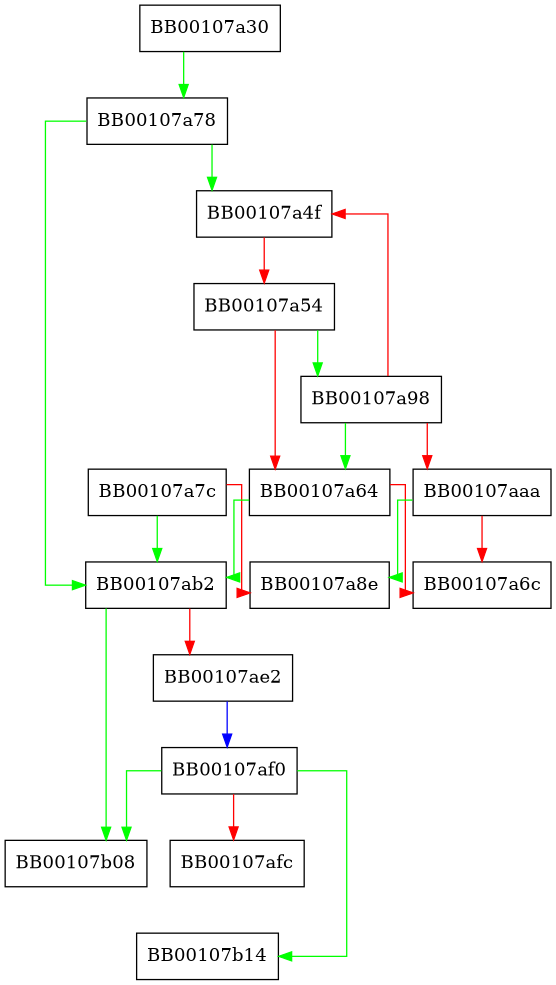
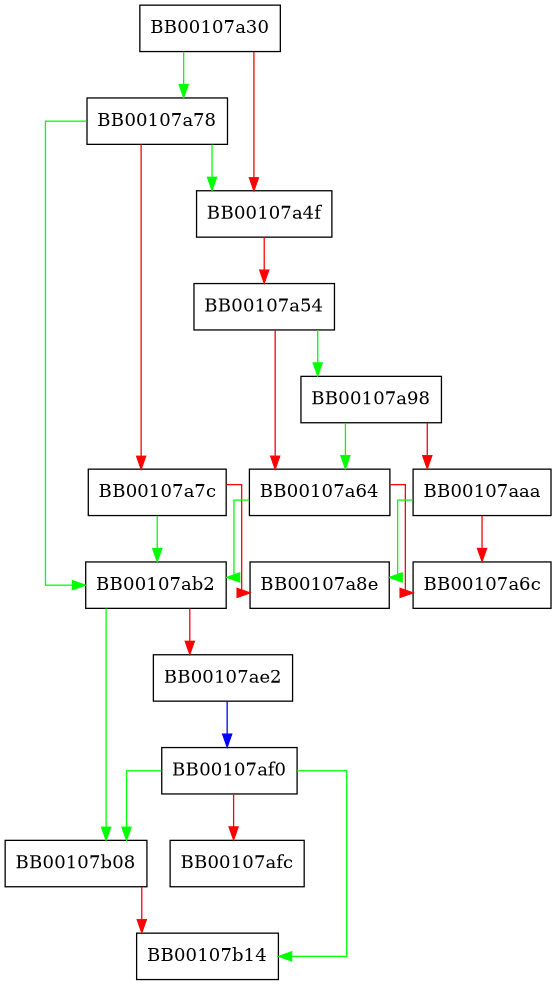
(388, 274) -> (254, 115)
none -> (141, 300)
none -> (142, 903)
